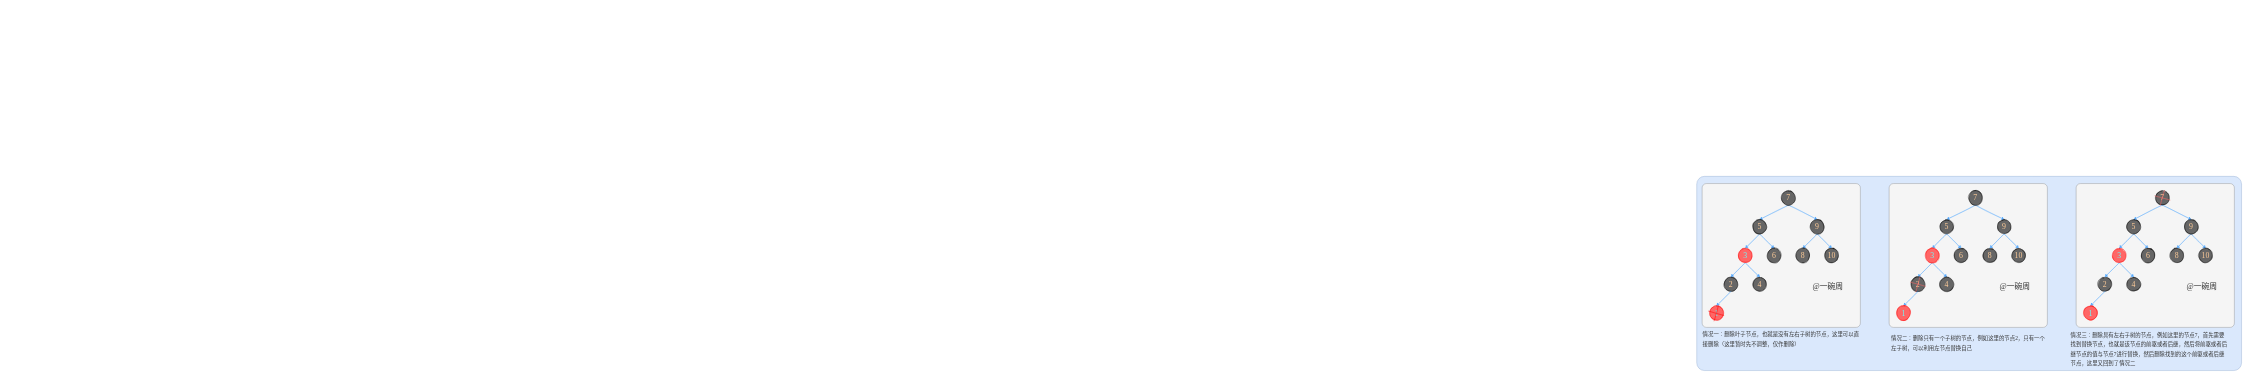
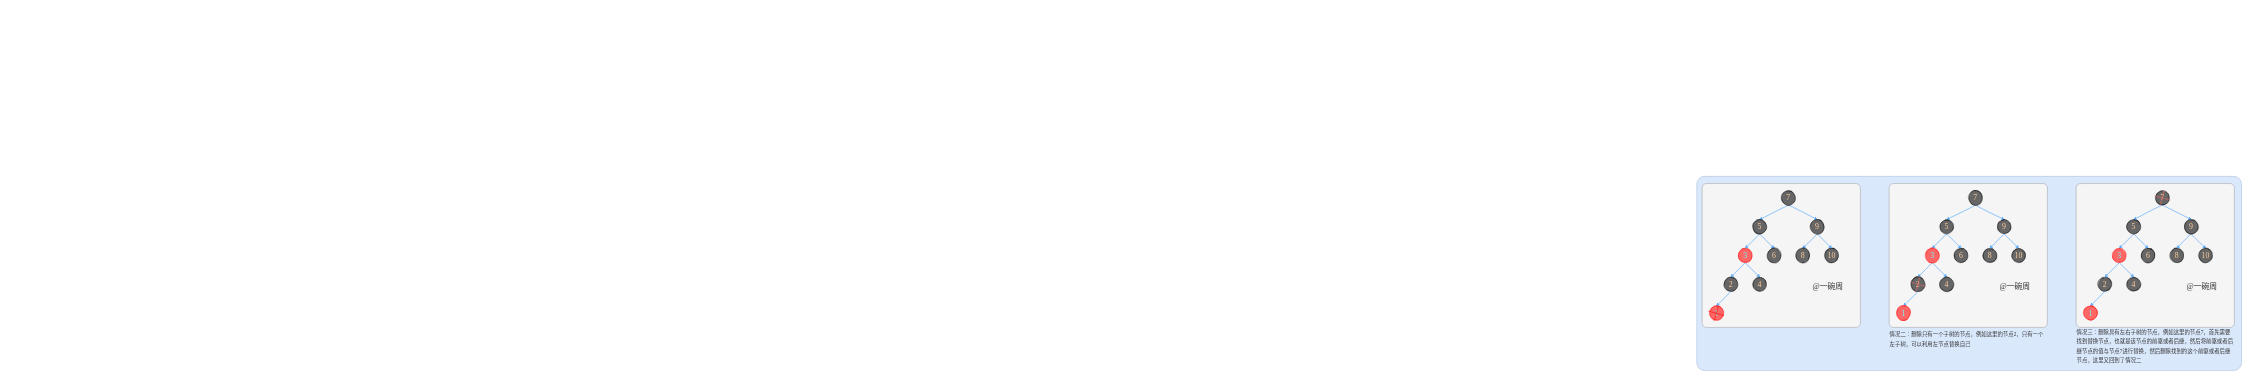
(1782, 339) -> none
(1971, 343) -> (1969, 339)
(2151, 349) -> (2157, 346)
